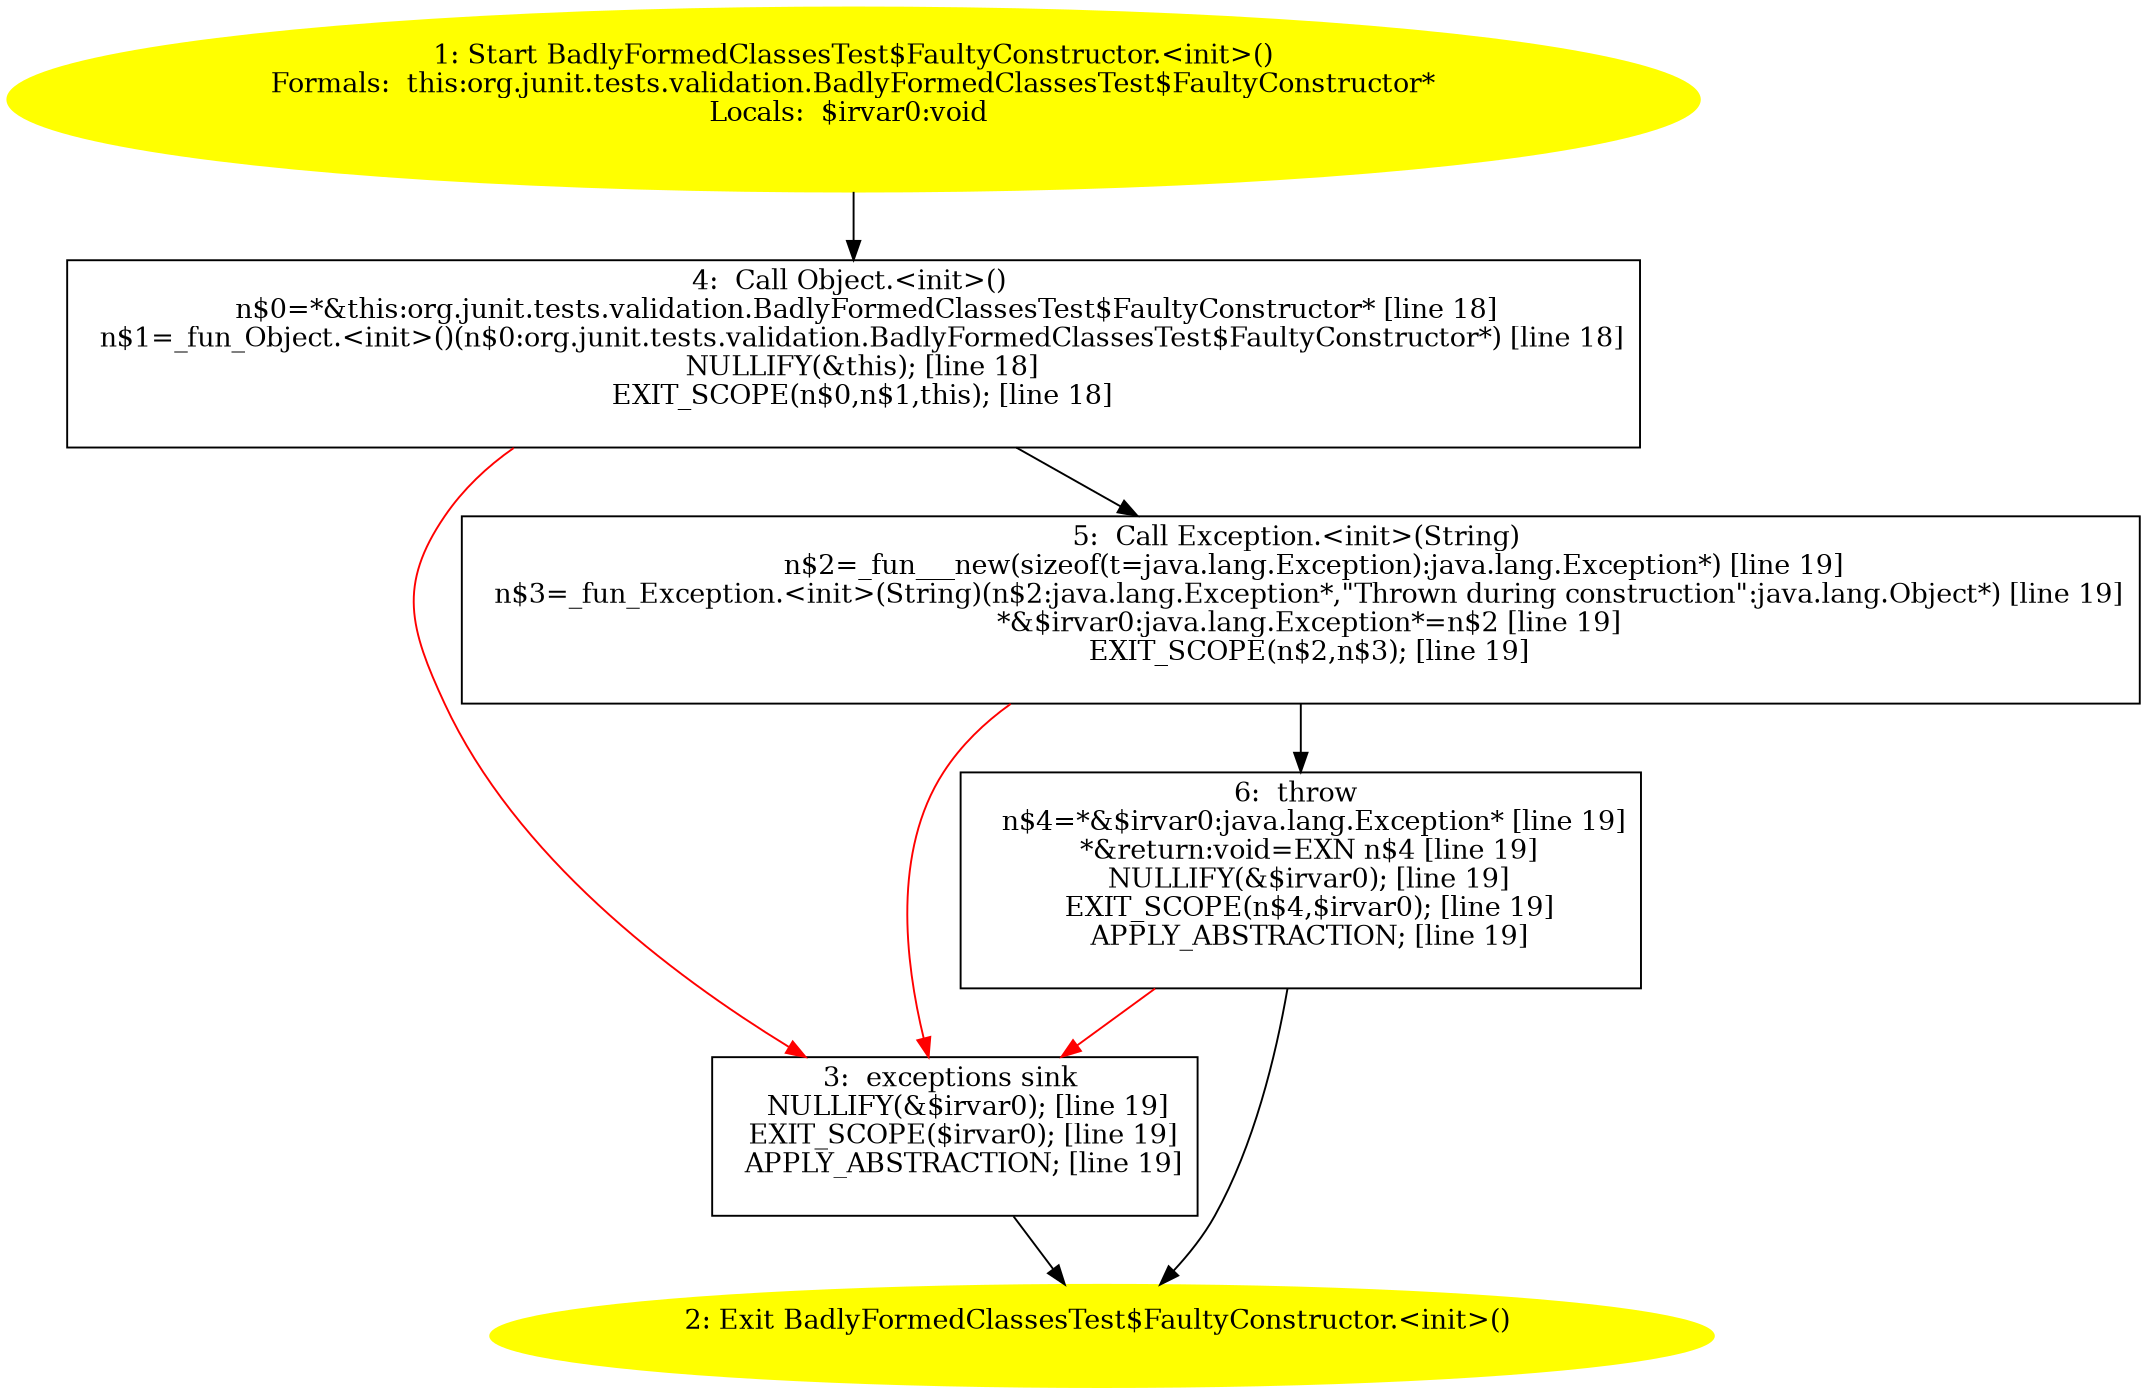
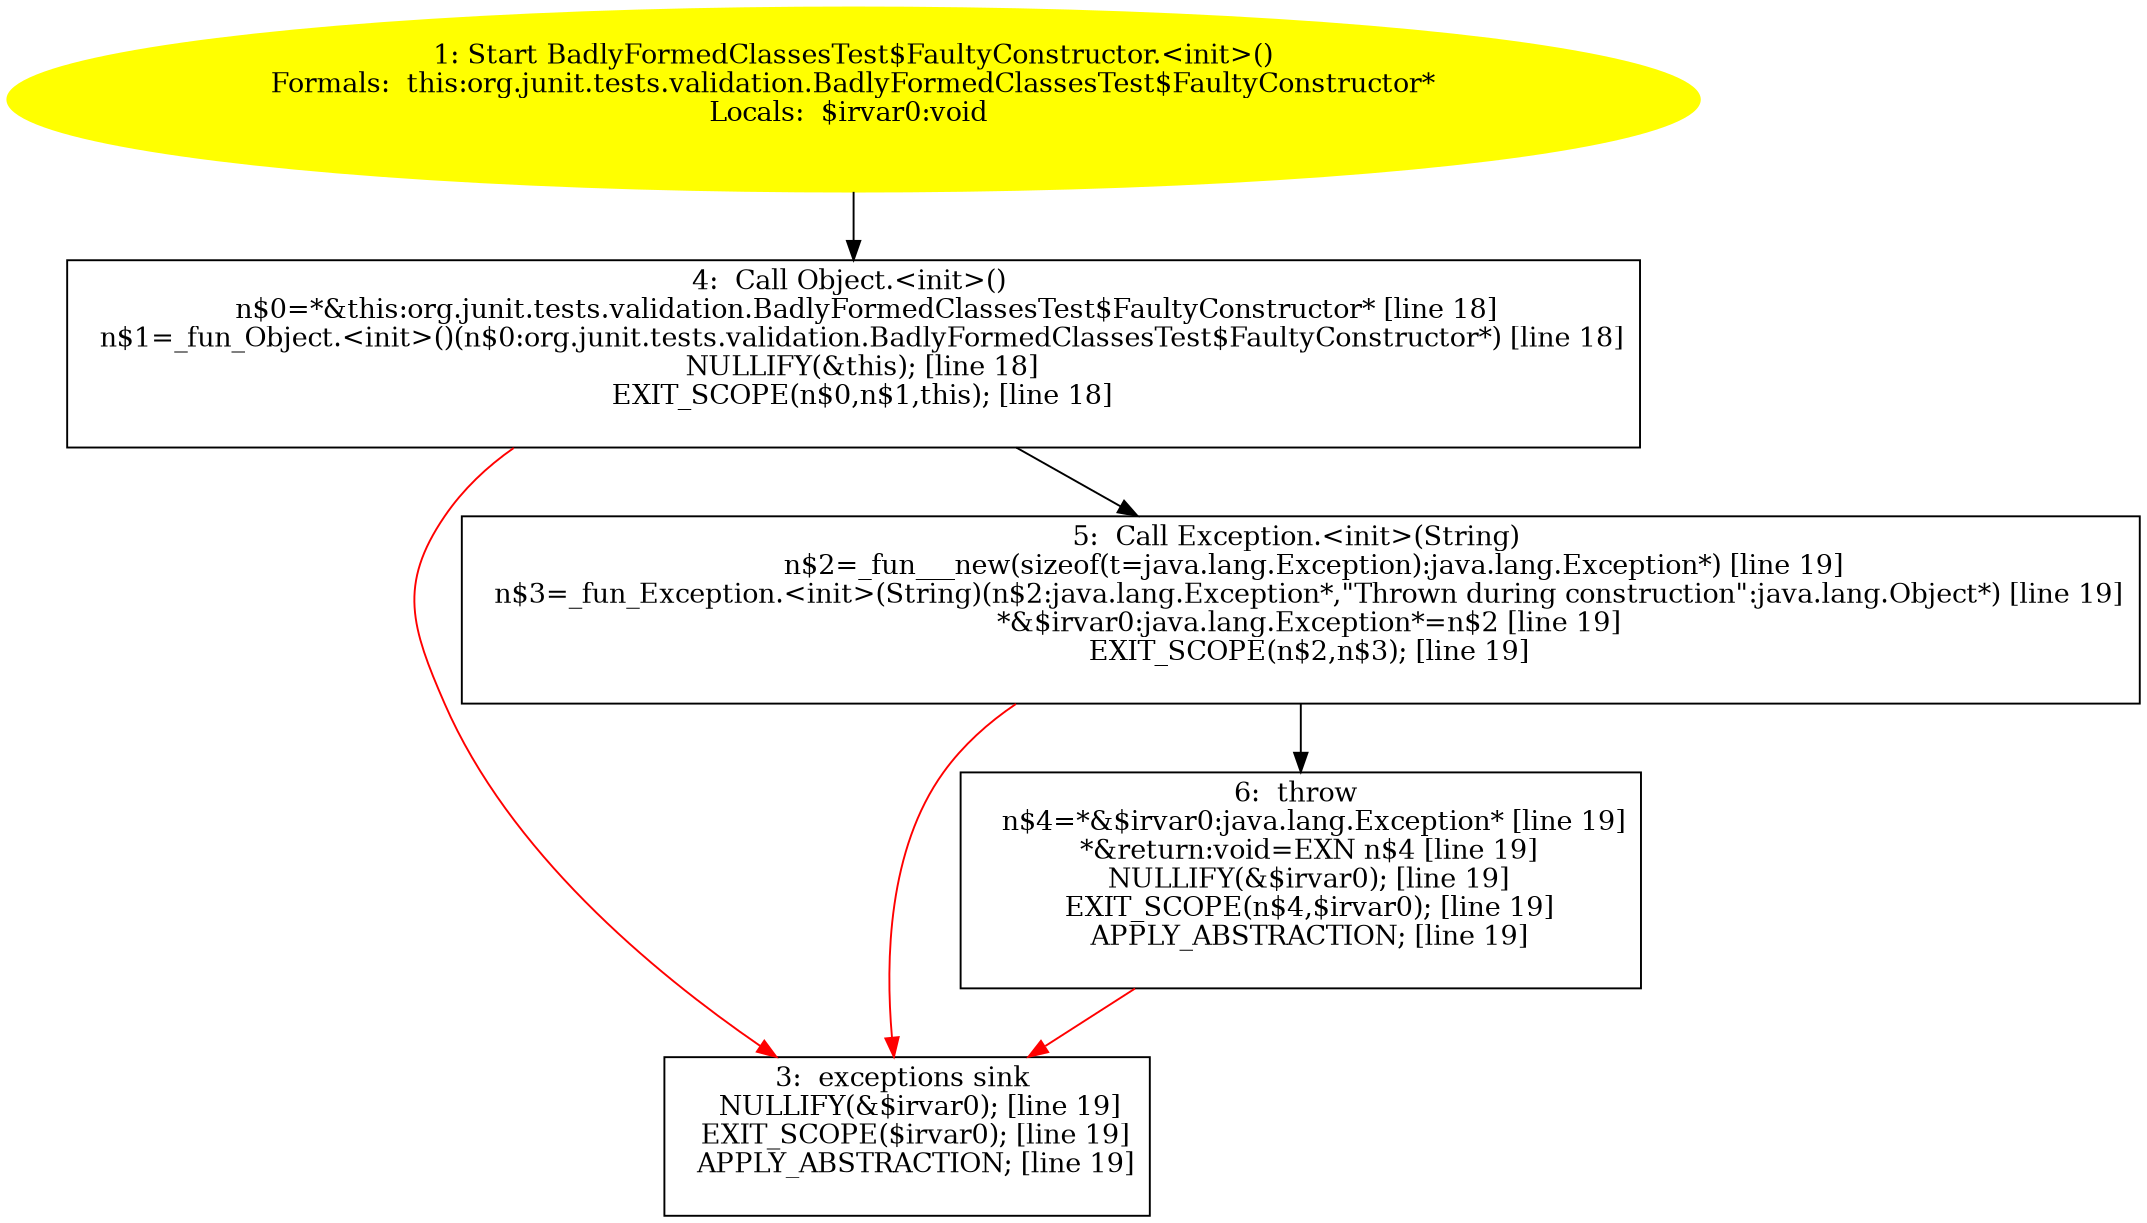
(1102, 1336) -> none
